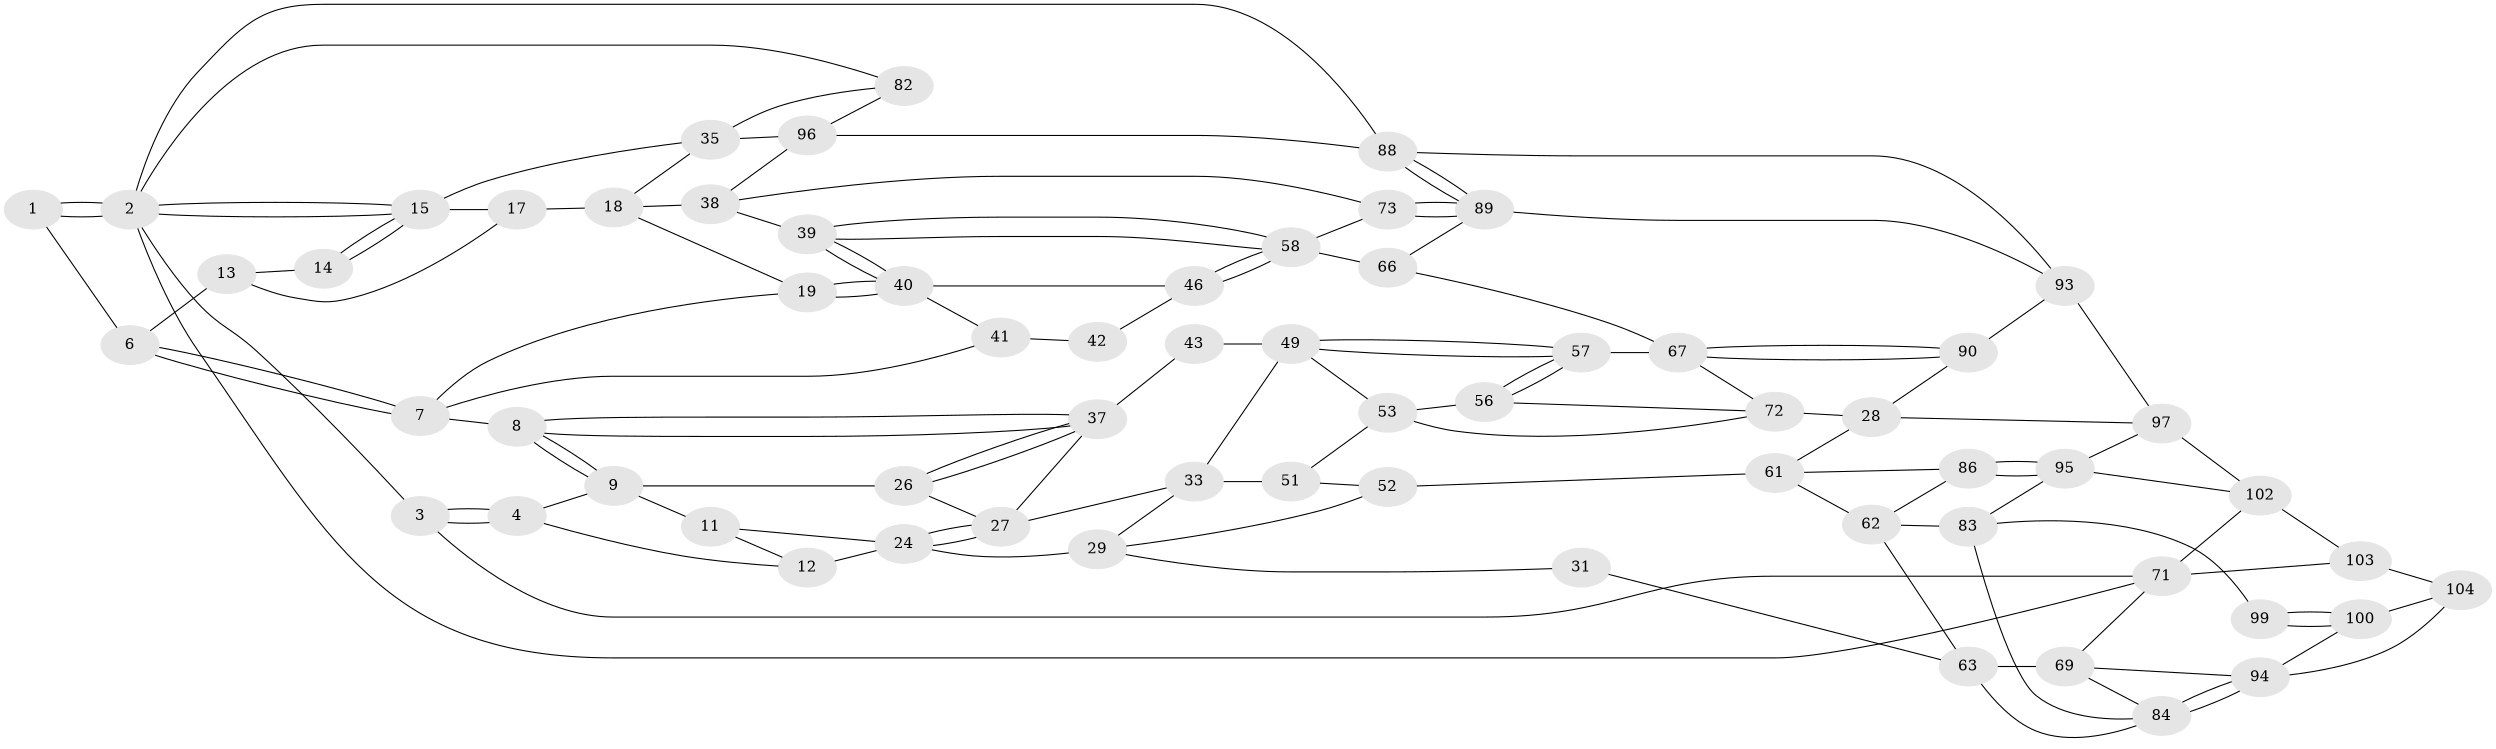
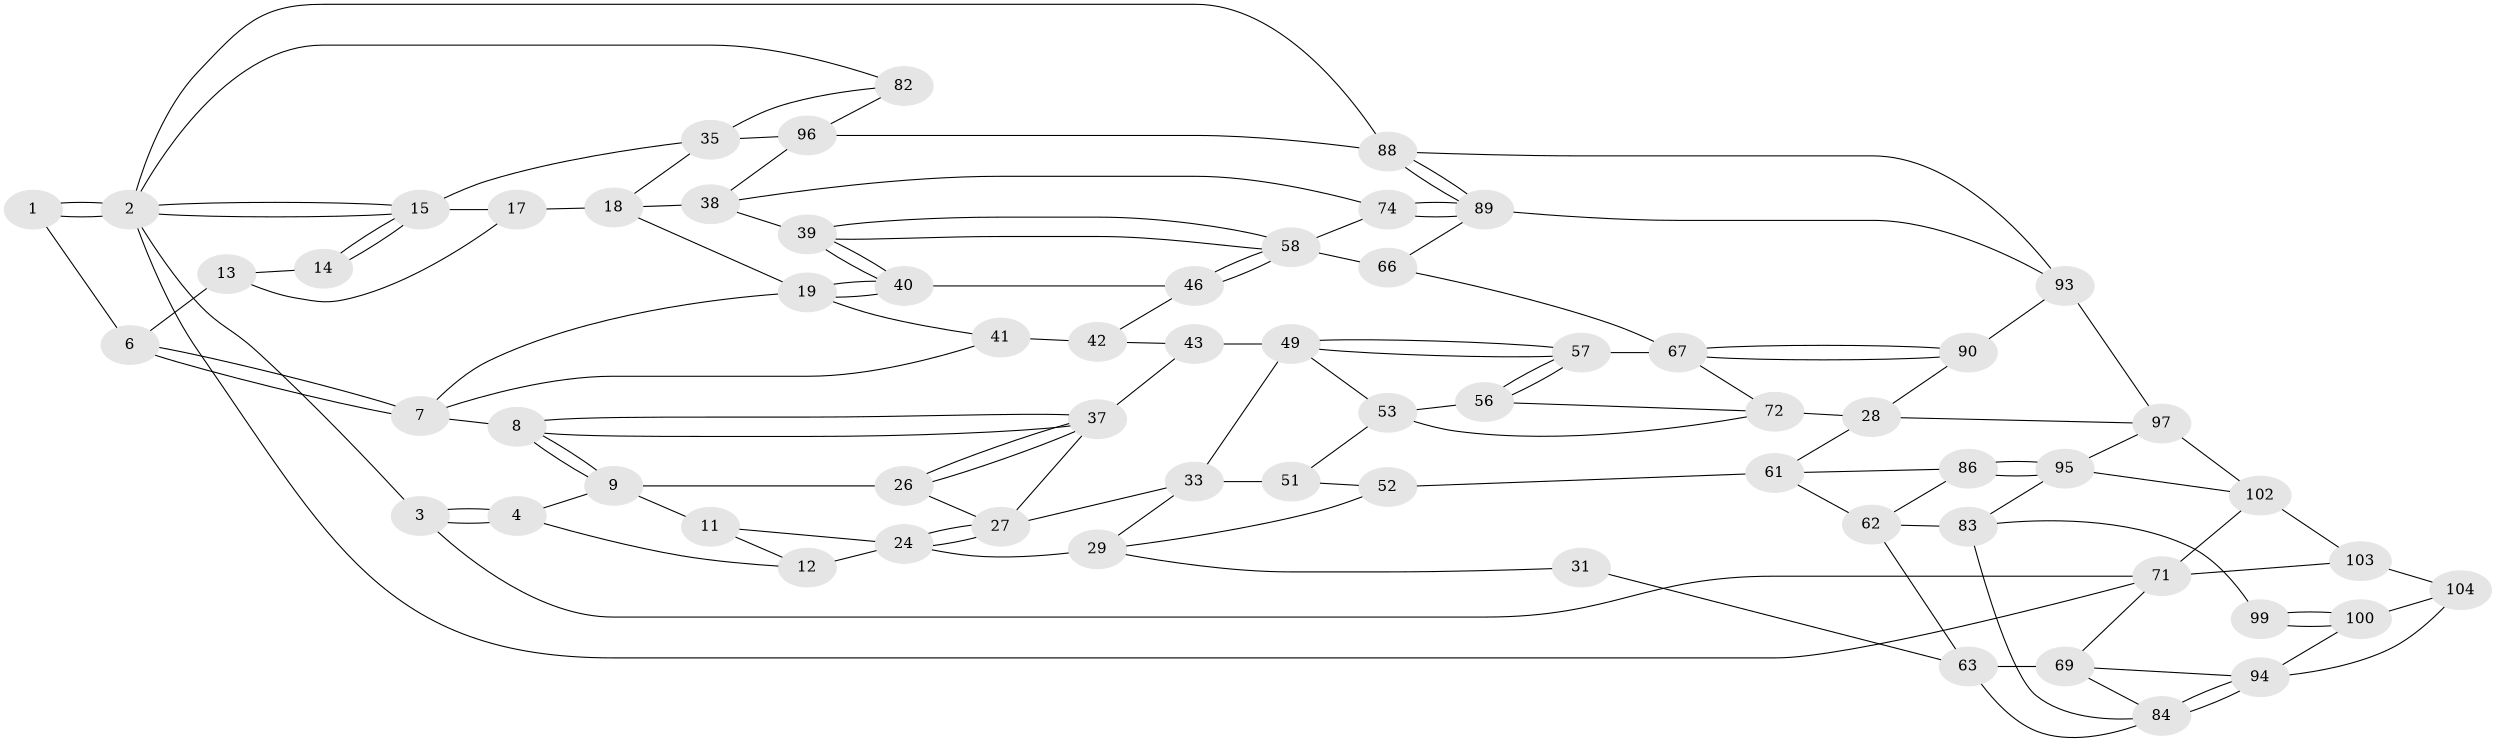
(1388, 210) -> (1388, 210)
(953, 312) -> (902, 321)
none -> (1146, 343)
